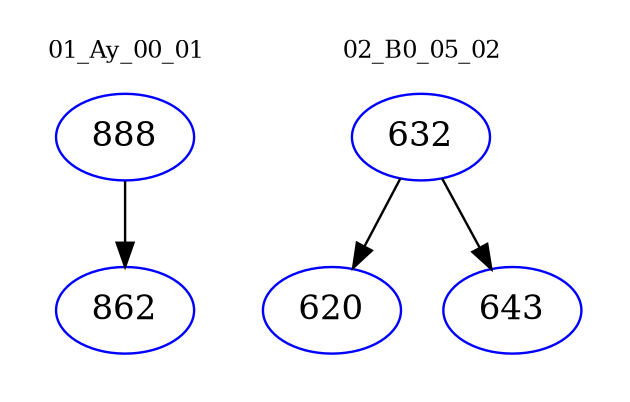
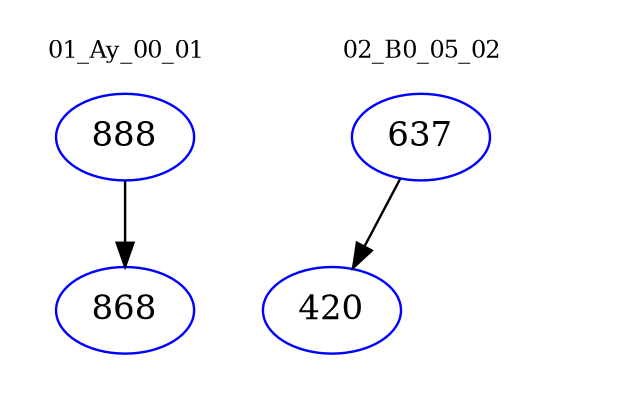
(421, 137) -> (421, 137)
(125, 310) -> (125, 310)
(332, 310) -> (332, 310)
(512, 310) -> none
